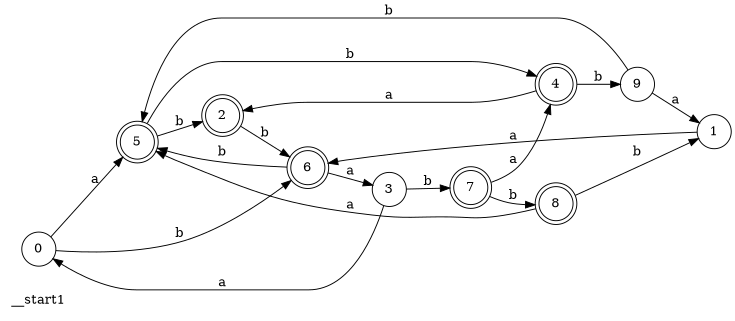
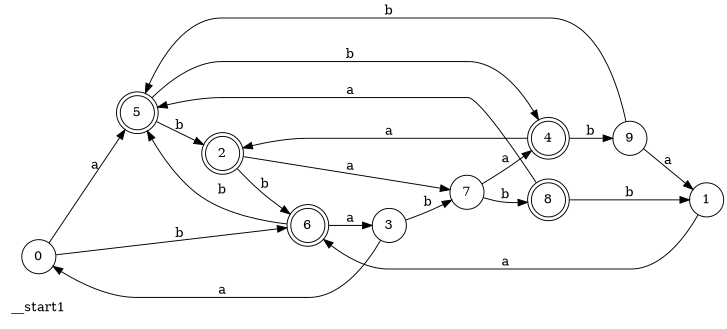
none -> (342, 172)
(471, 188) -> (467, 192)
